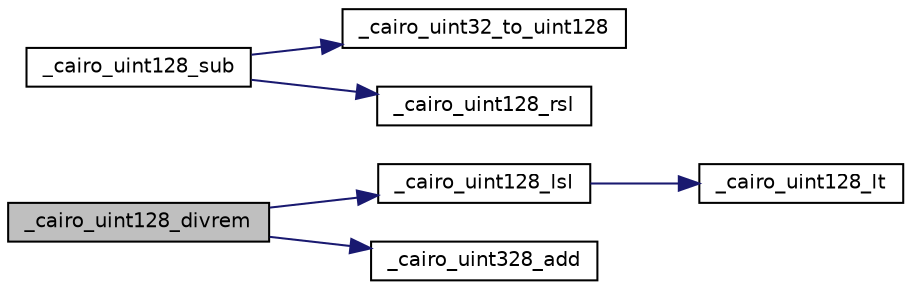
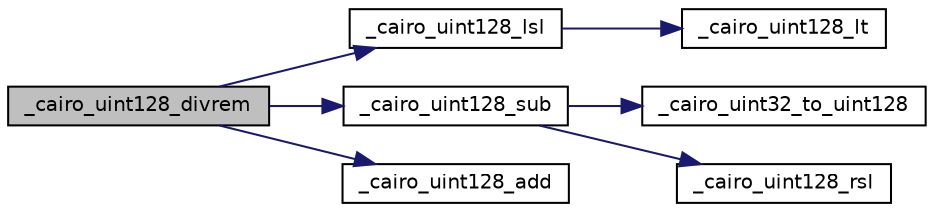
none -> (296, 106)
(484, 261) -> (456, 184)
